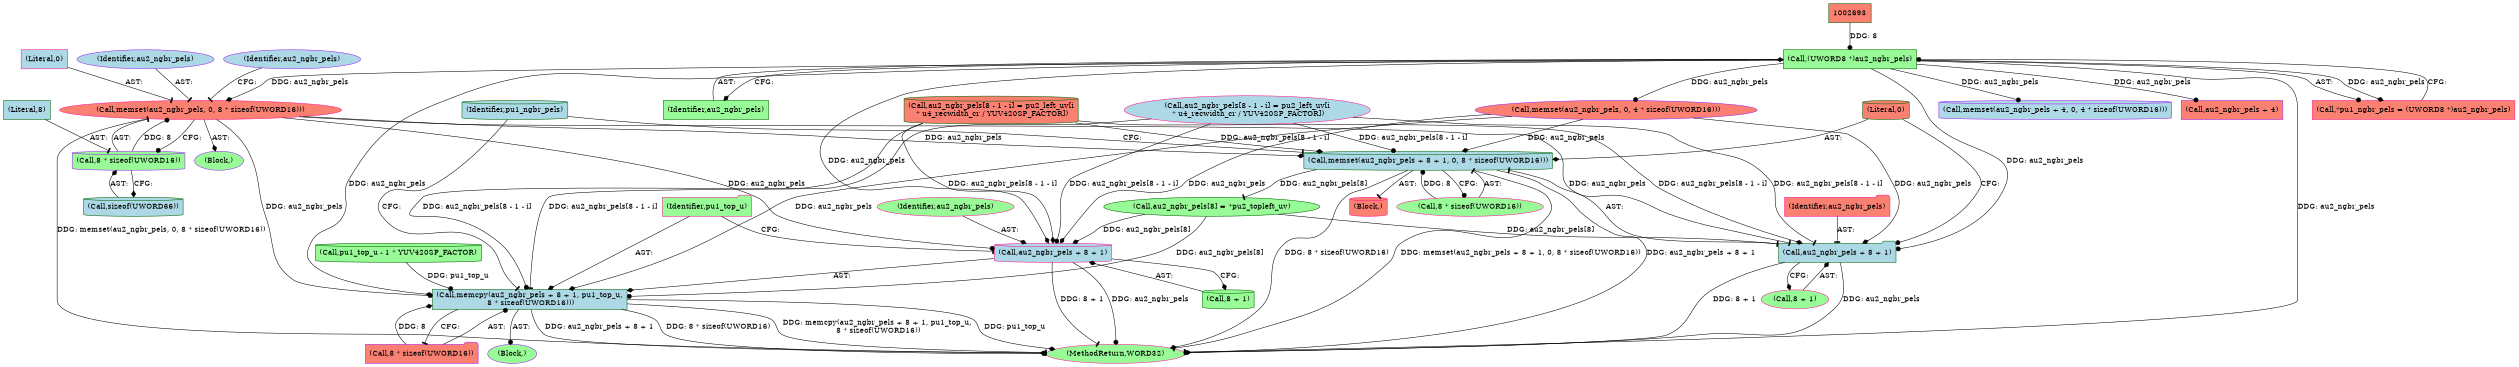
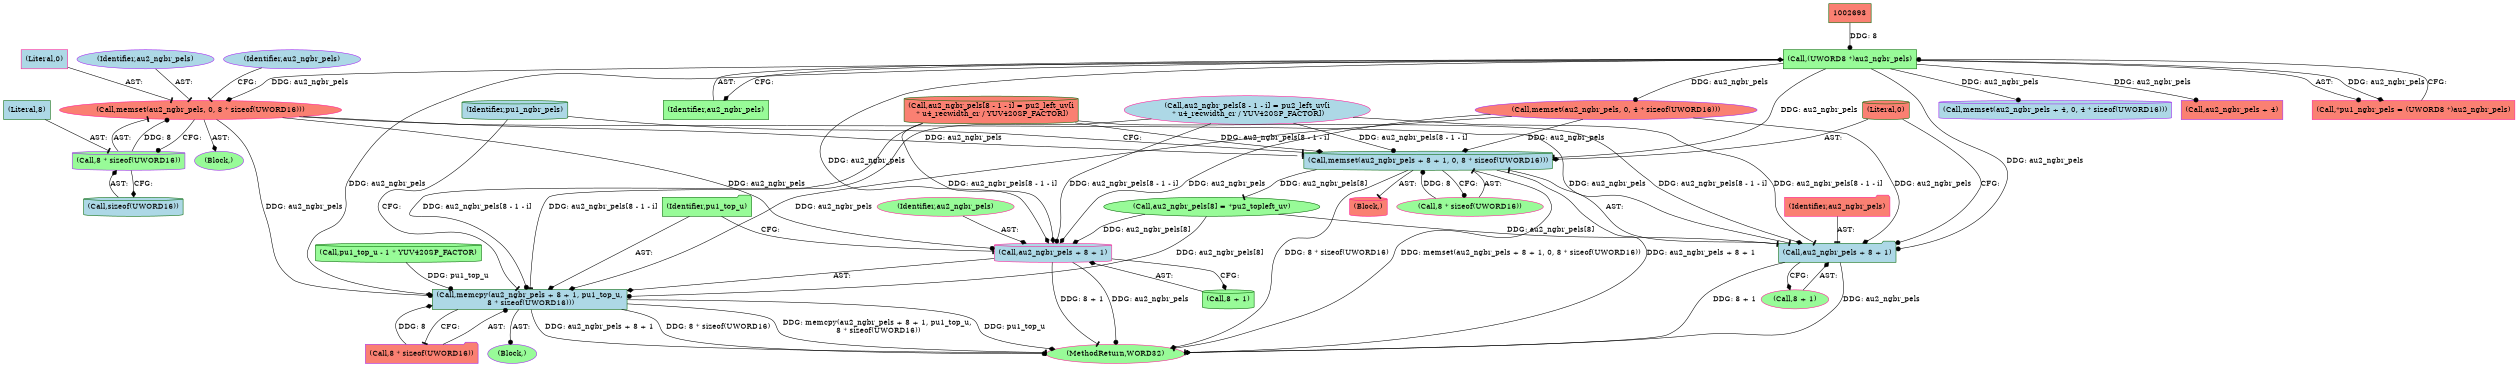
(800, 135) -> (800, 135)
(133, 207) -> (133, 207)
(707, 207) -> (707, 207)
(2038, 326) -> (1703, 143)
(424, 335) -> none
